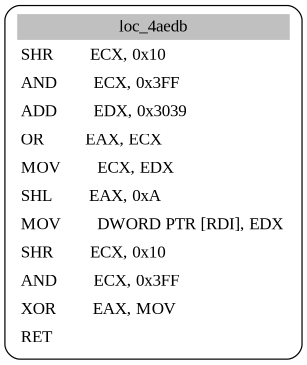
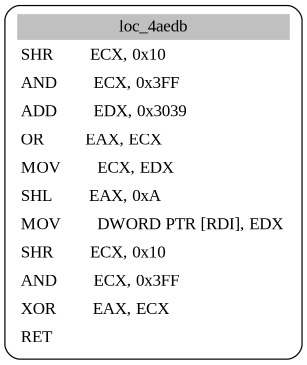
(99, 309) -> (95, 309)
